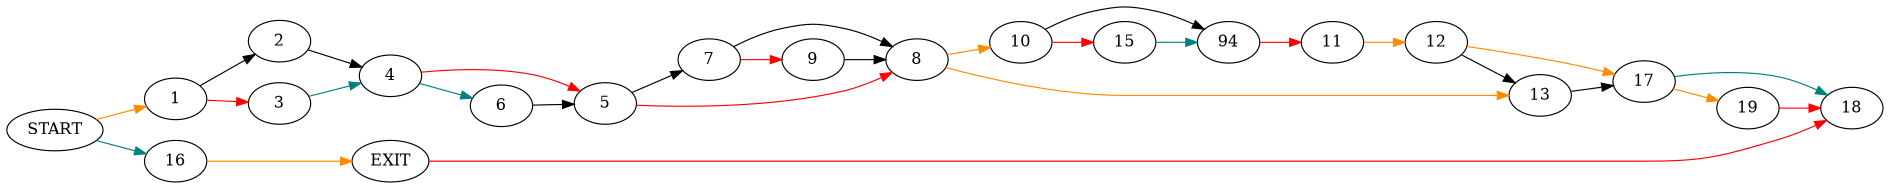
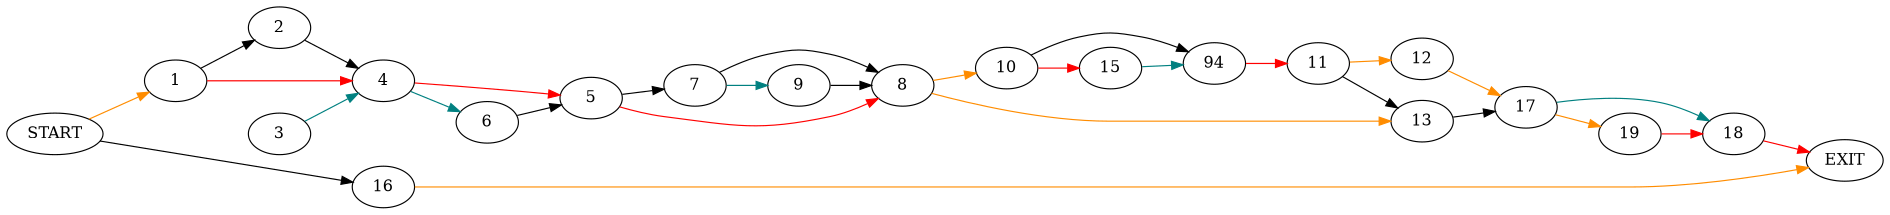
(756, 60) -> (741, 85)
(1483, 66) -> (1365, 89)
(222, 101) -> (274, 81)
(116, 146) -> (221, 161)
(1125, 161) -> (1781, 145)
